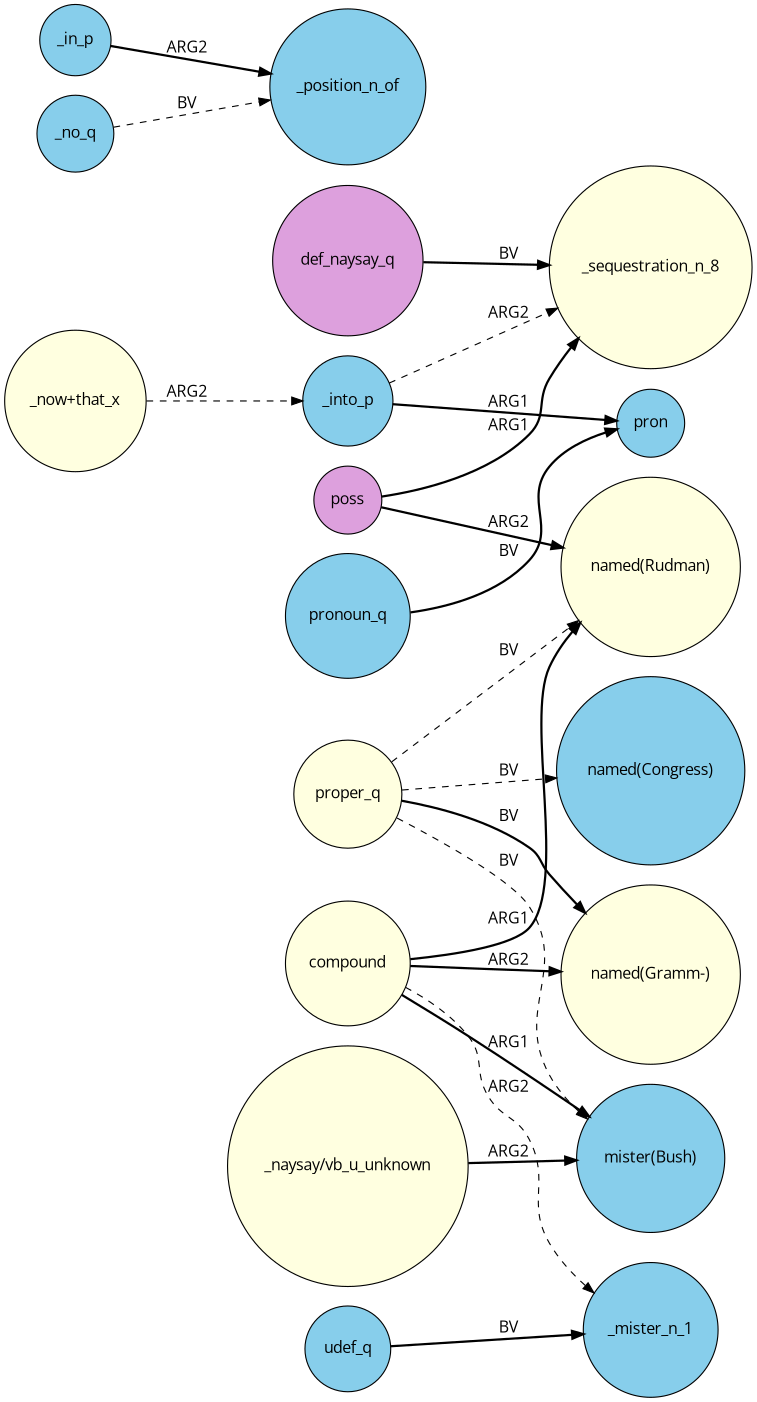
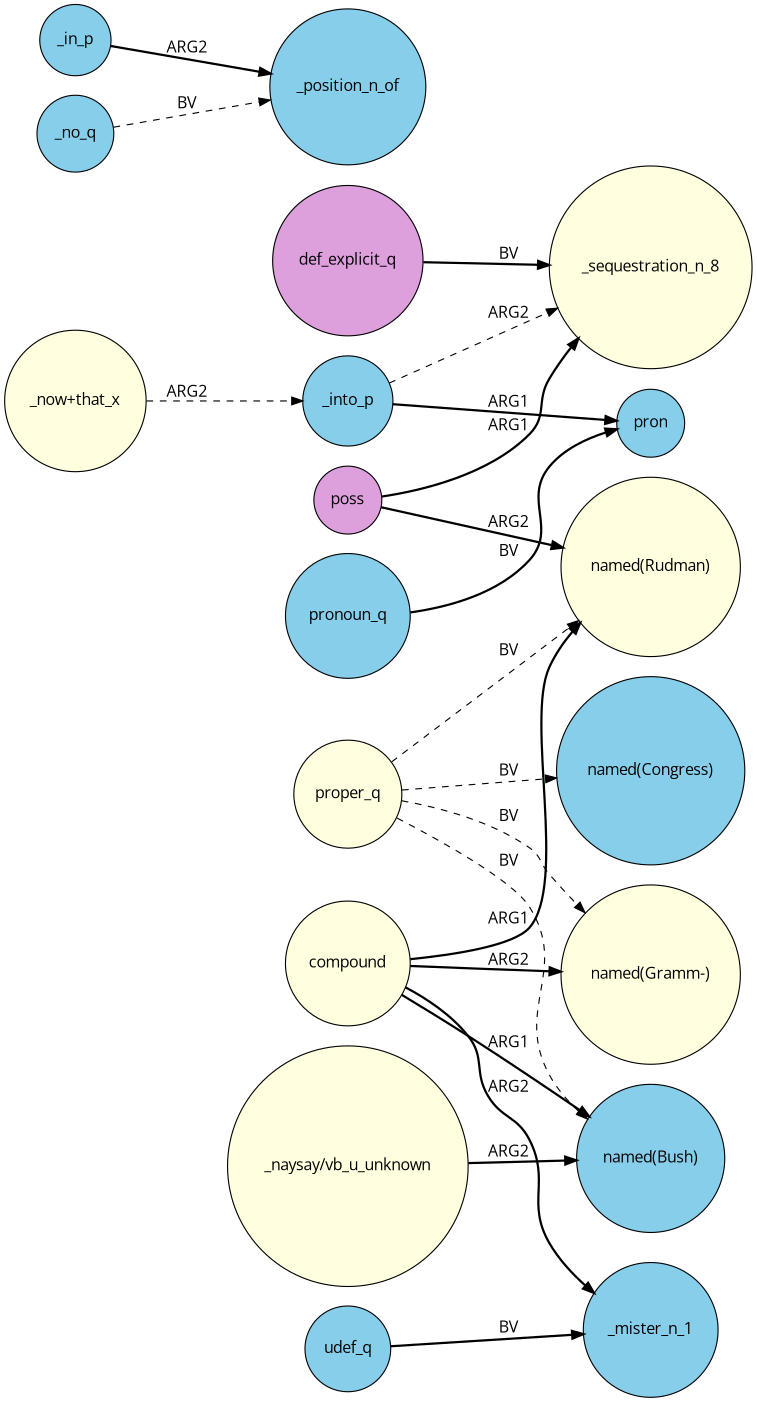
(348, 261) -> (348, 261)
(502, 832) -> (502, 832)
(517, 1123) -> (517, 1123)
(651, 1158) -> (651, 1158)
